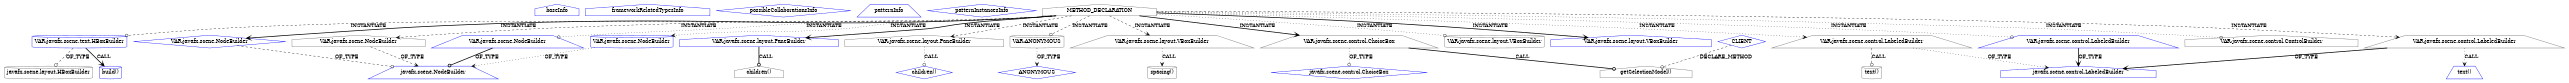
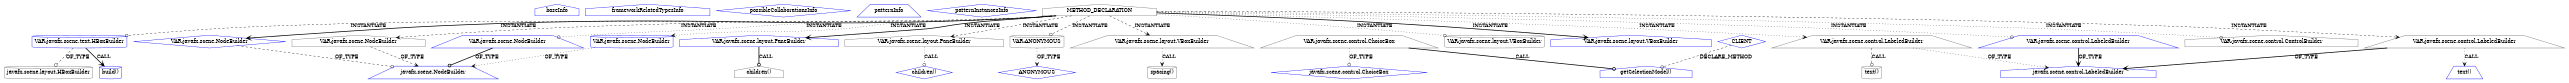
(1217, 25) -> none
(1646, 73) -> (1646, 73)
